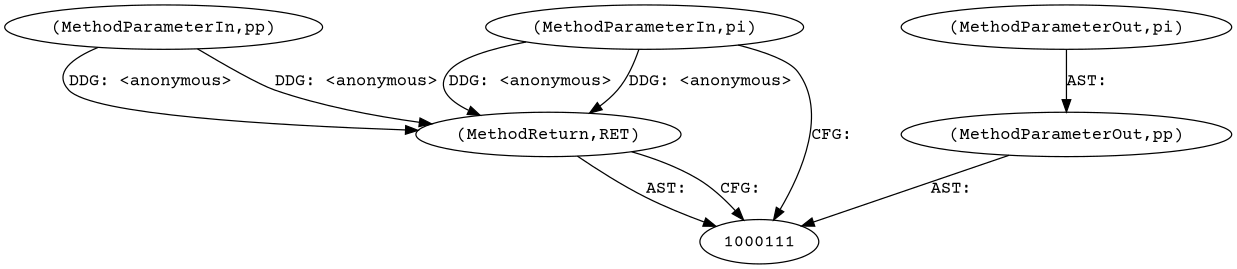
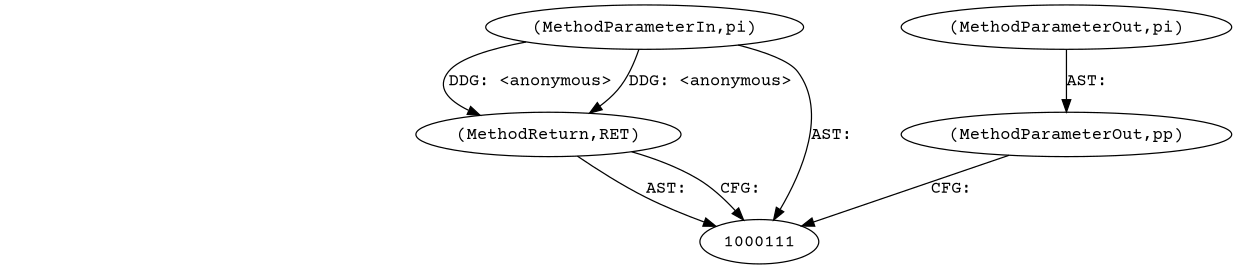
(164, 27) -> none
(837, 134) -> (837, 134)
(957, 188) -> (957, 188)
